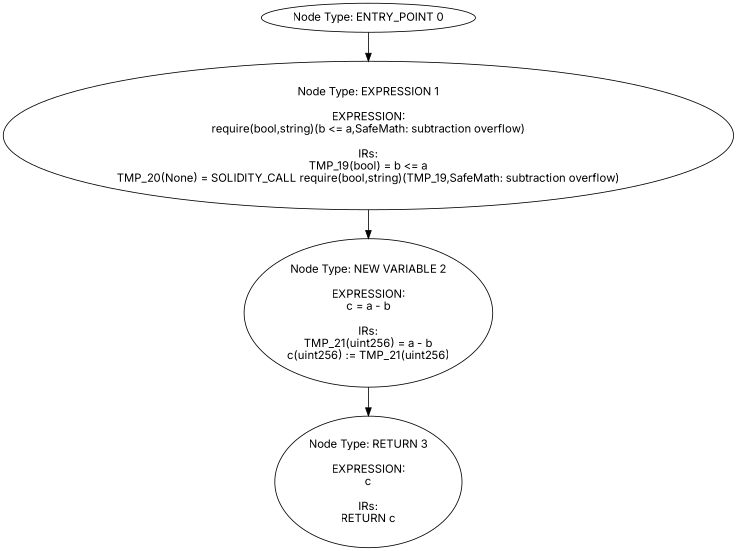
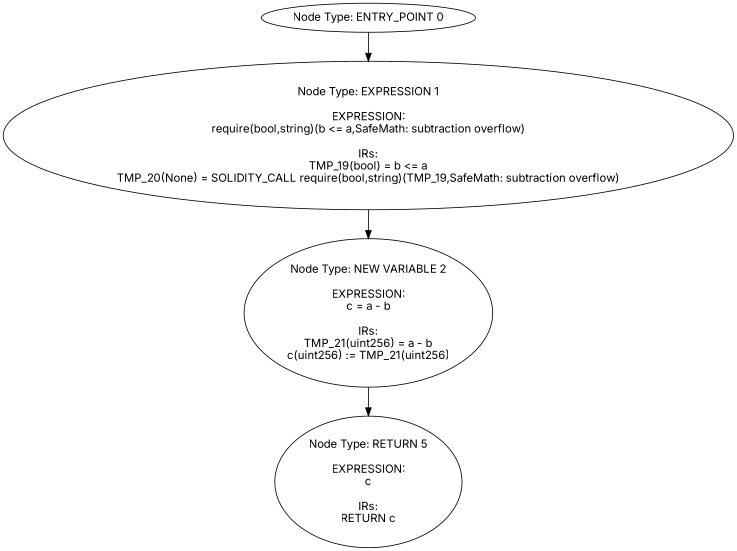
(368, 482) -> (368, 482)
